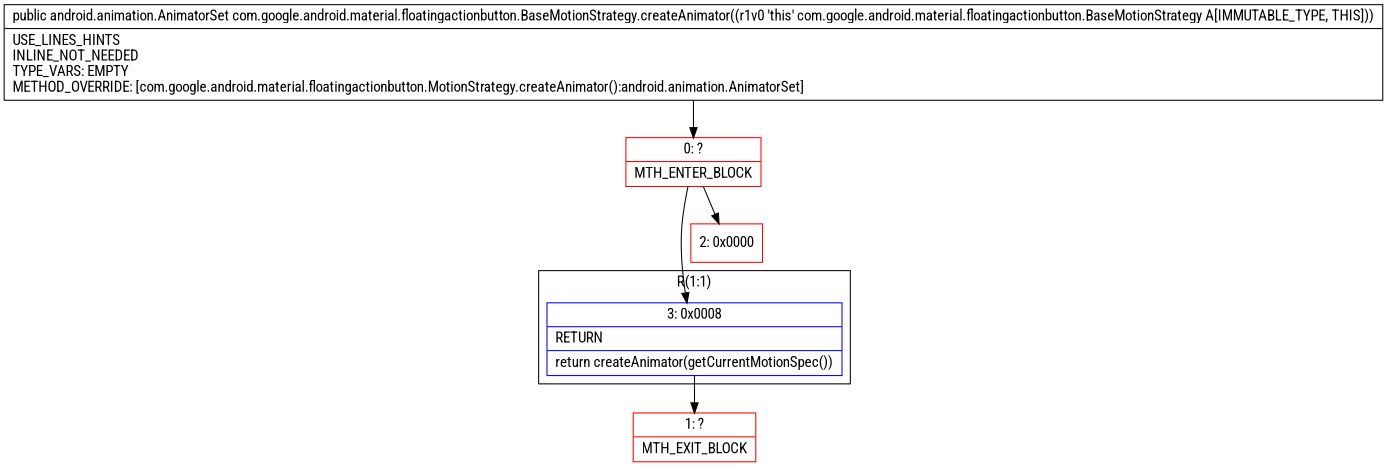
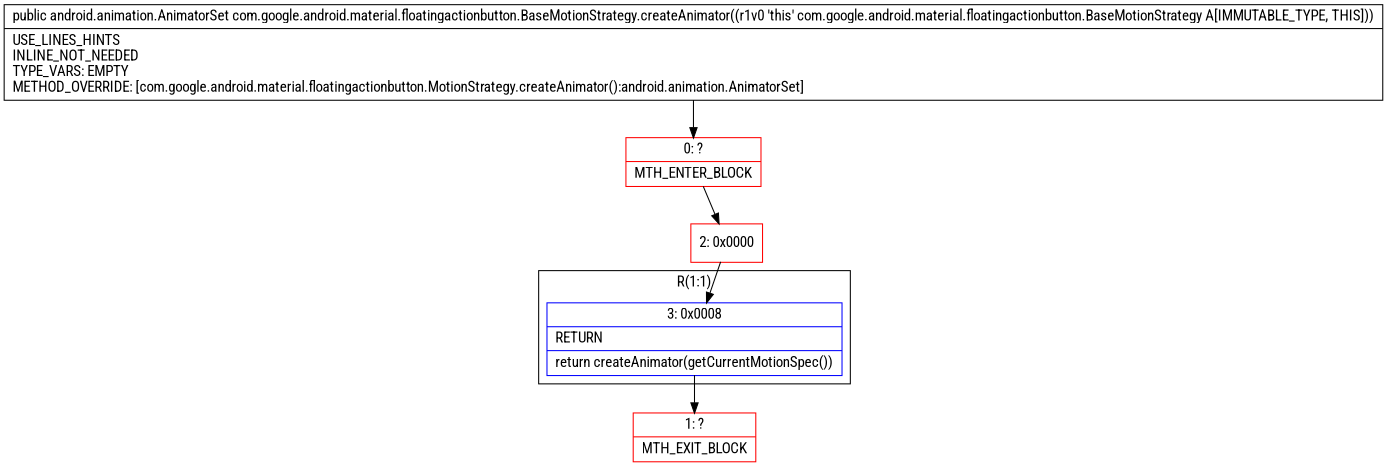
(681, 239) -> (715, 277)
